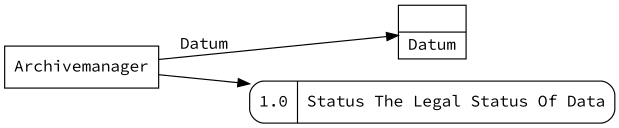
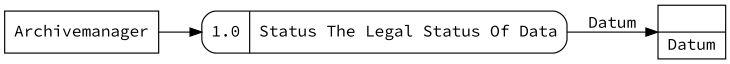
(273, 48) -> (606, 32)
